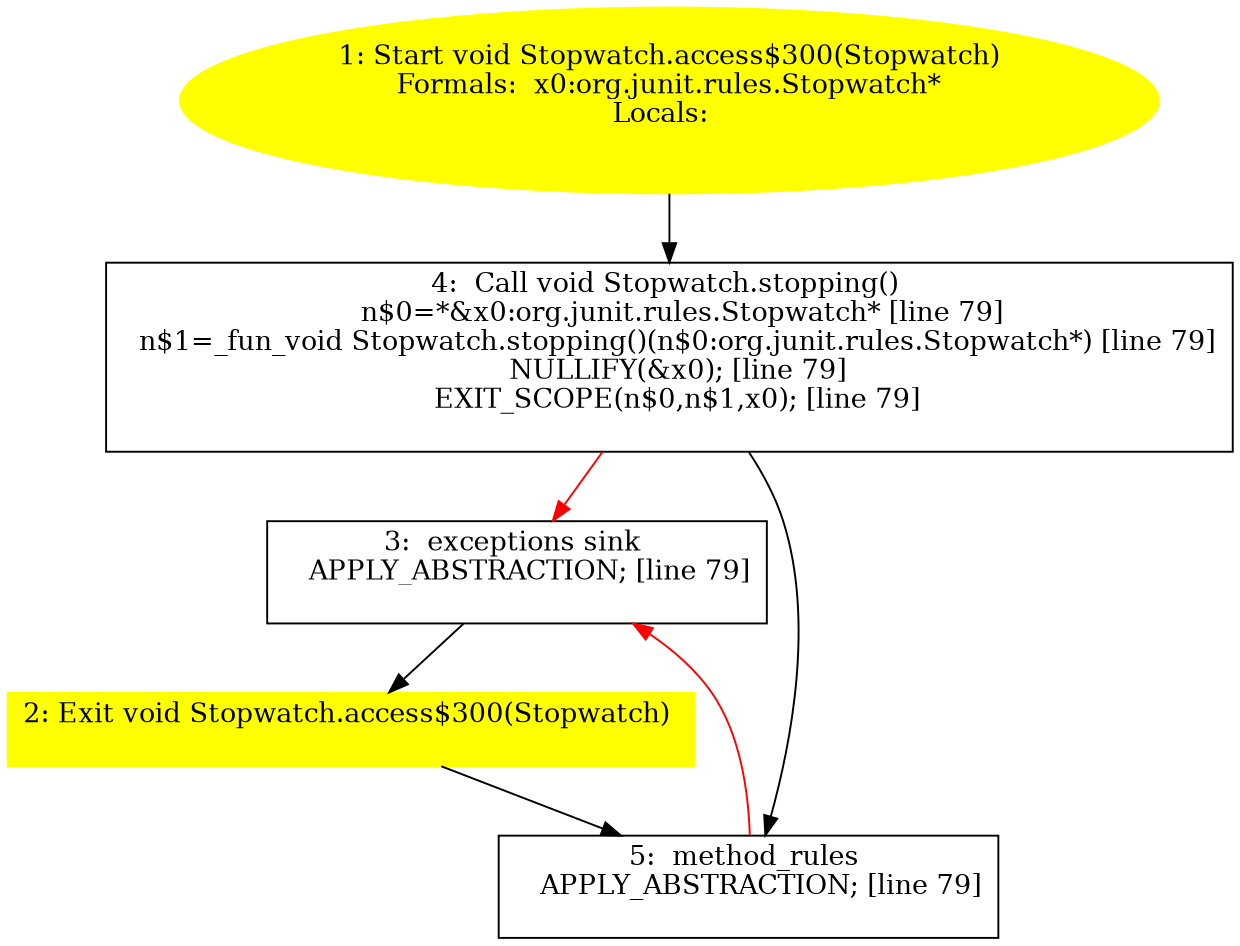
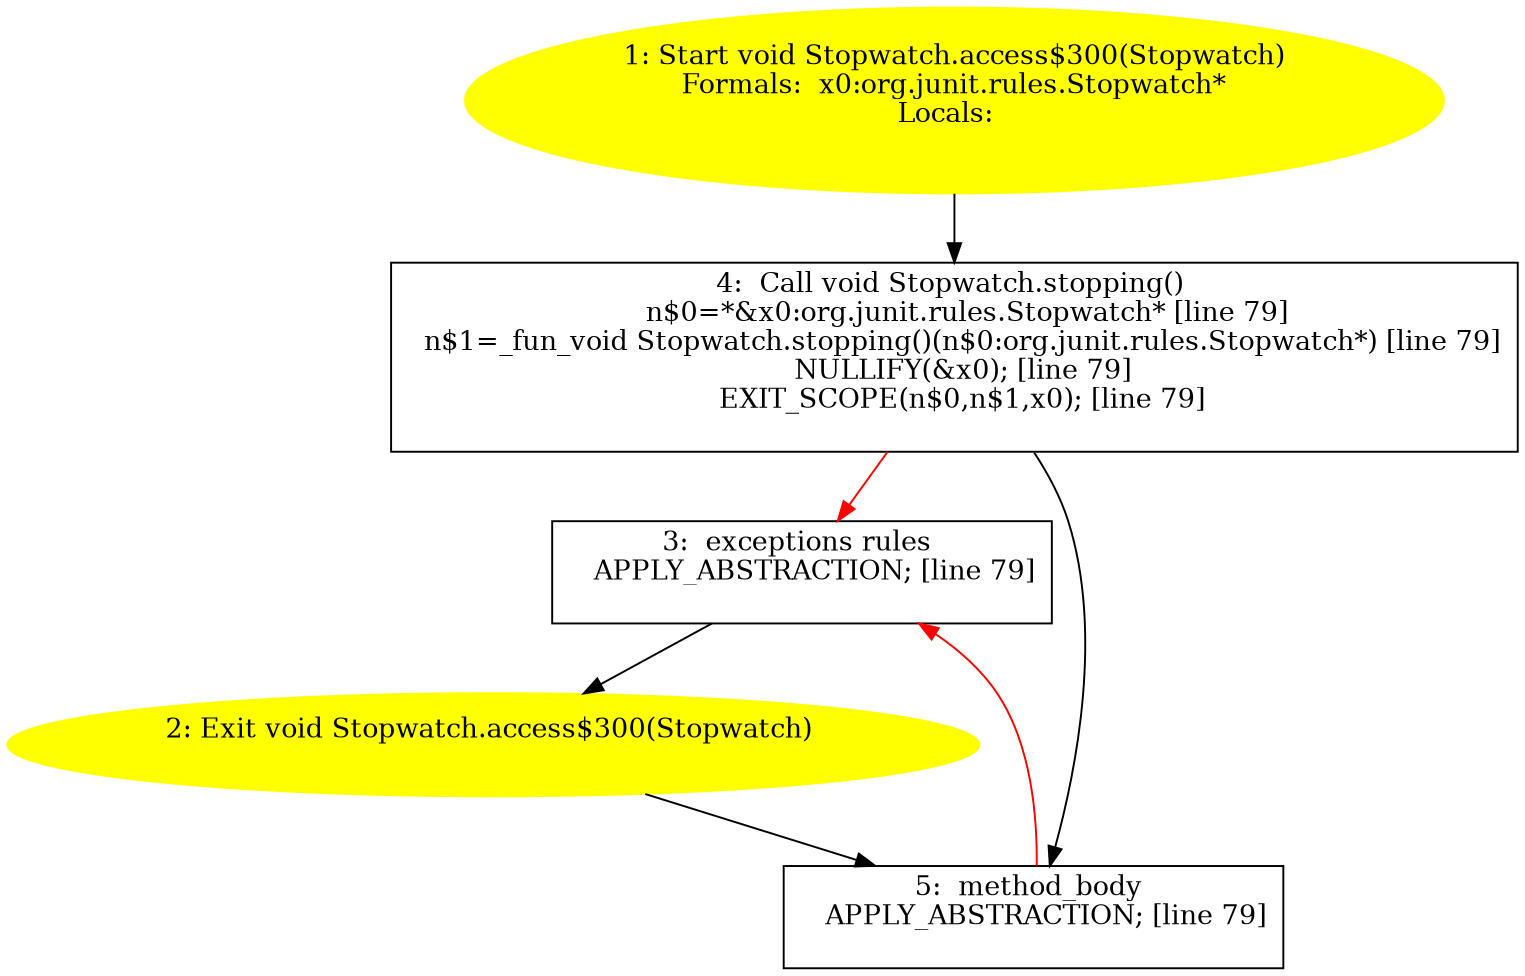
(517, 572) -> (802, 572)
(351, 730) -> (493, 745)
(749, 887) -> (1034, 917)
